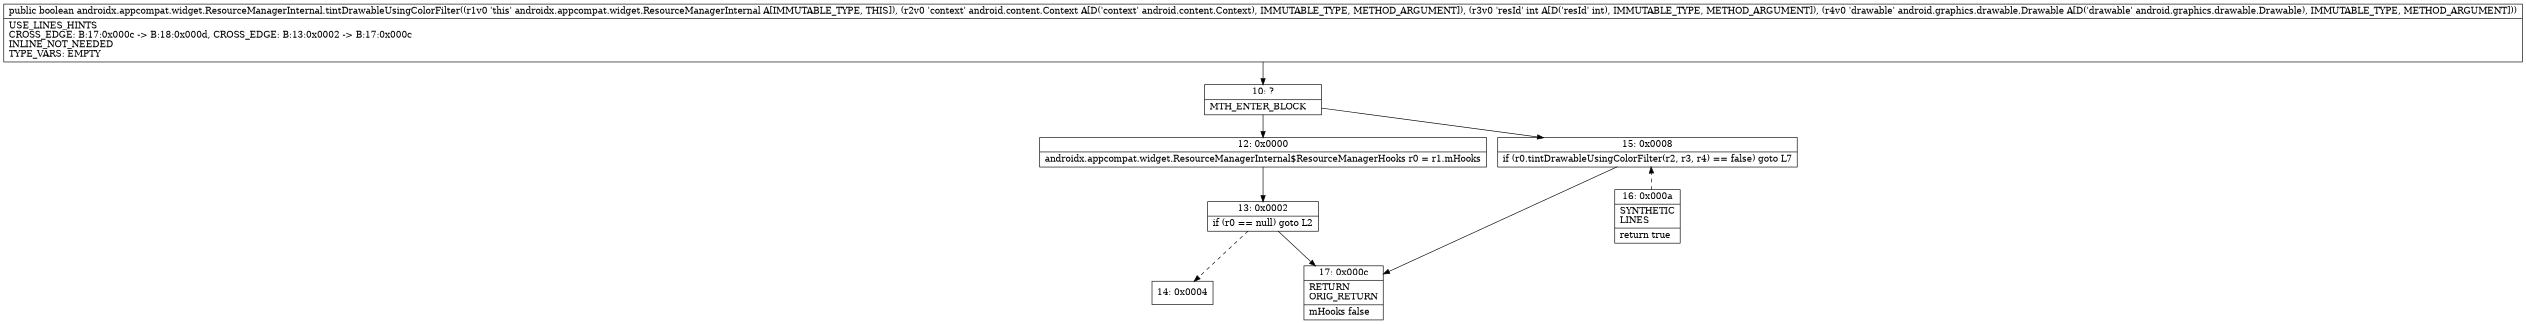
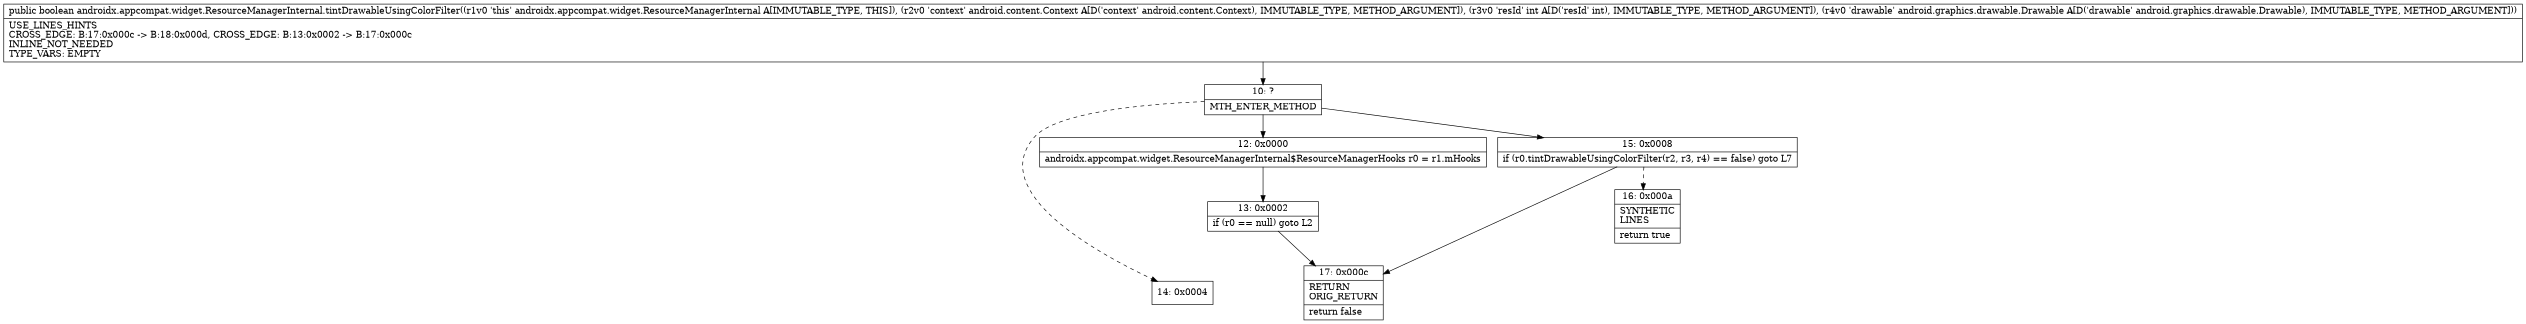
(1258, 107) -> (1263, 107)
(1652, 182) -> (1643, 175)
(1223, 254) -> (1027, 152)
(1339, 312) -> (1336, 312)
